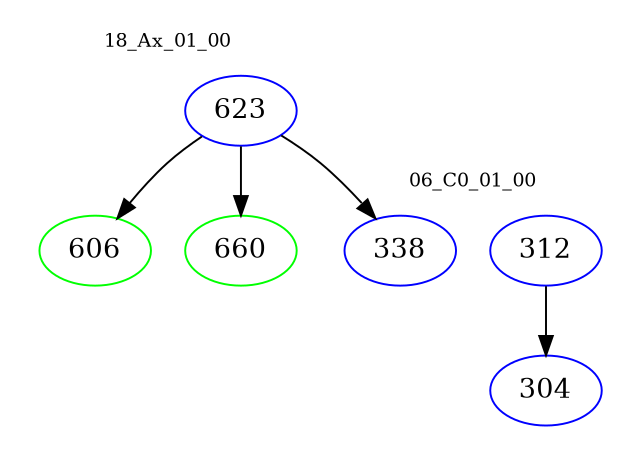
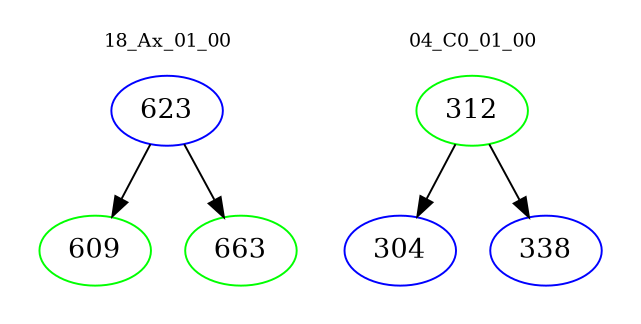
(342, 182) -> (504, 172)
(473, 182) -> (473, 42)
(95, 251) -> (95, 251)
(241, 251) -> (241, 251)
(546, 251) -> (472, 111)
